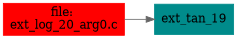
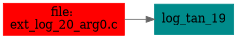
(194, 19) -> (194, 19)
